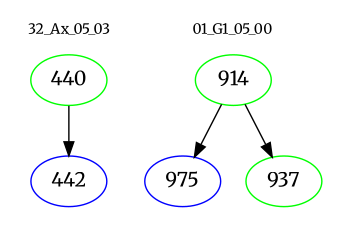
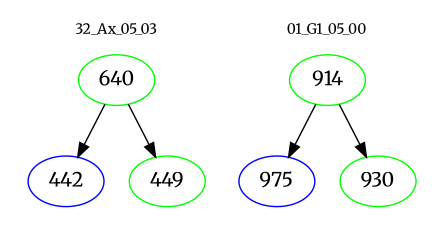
(69, 80) -> (117, 80)
none -> (167, 181)
(284, 181) -> (378, 181)
